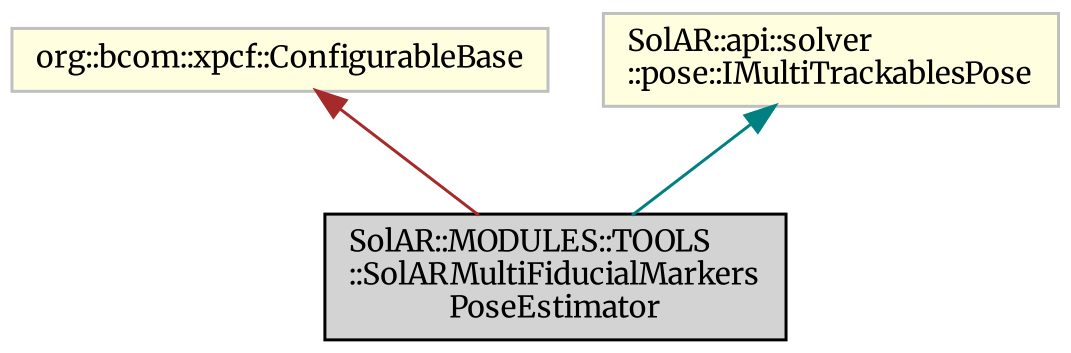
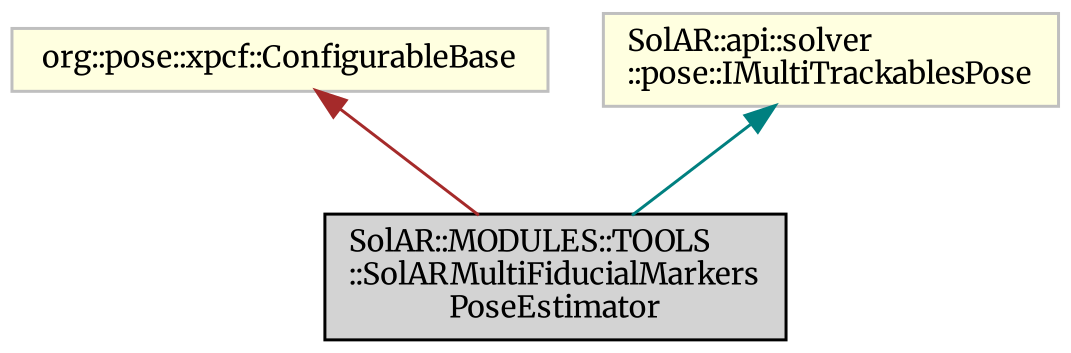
(280, 60) -> (280, 60)
